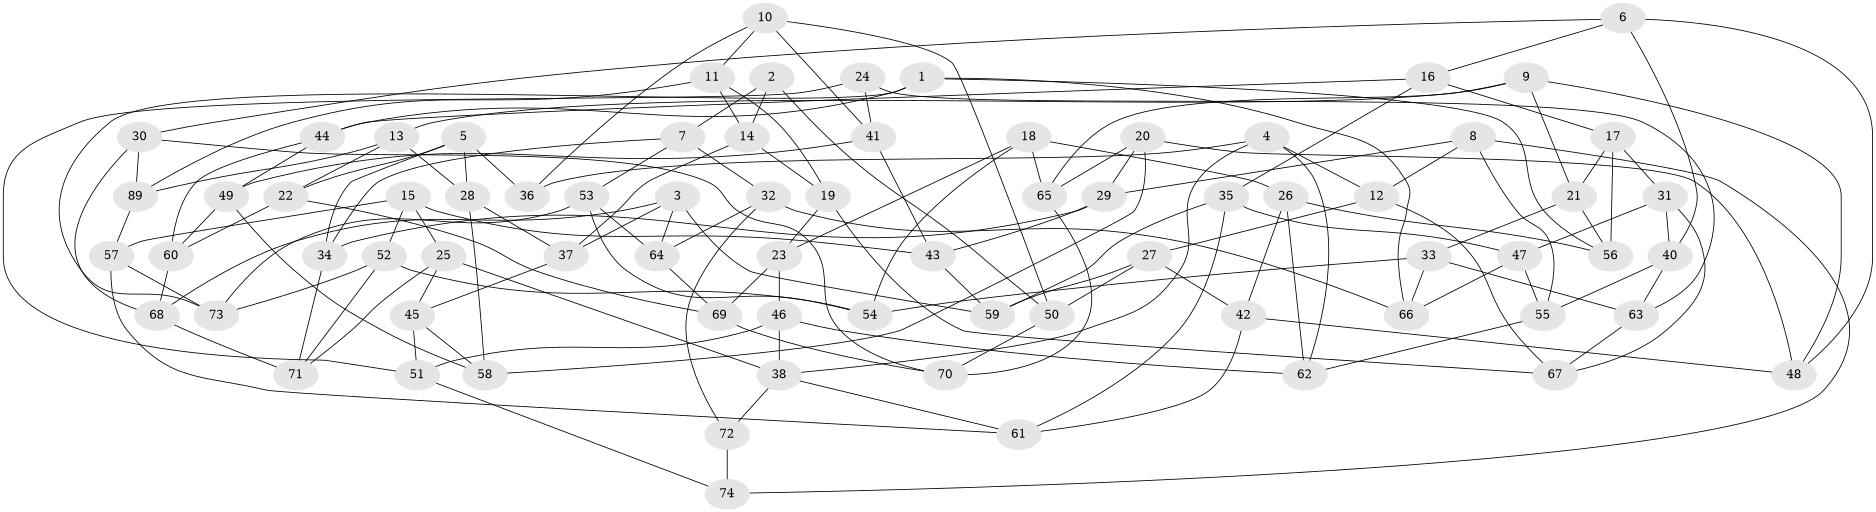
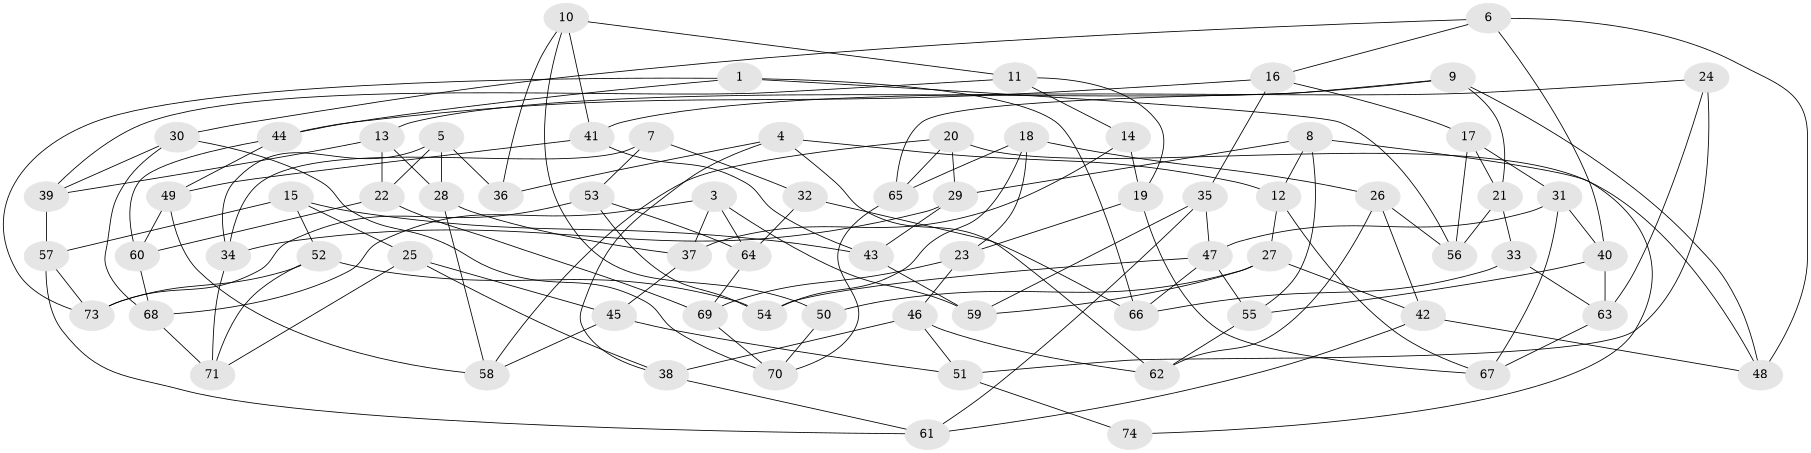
(772, 78) -> none
(136, 197) -> (46, 197)
(1149, 281) -> (984, 274)
(727, 435) -> none
